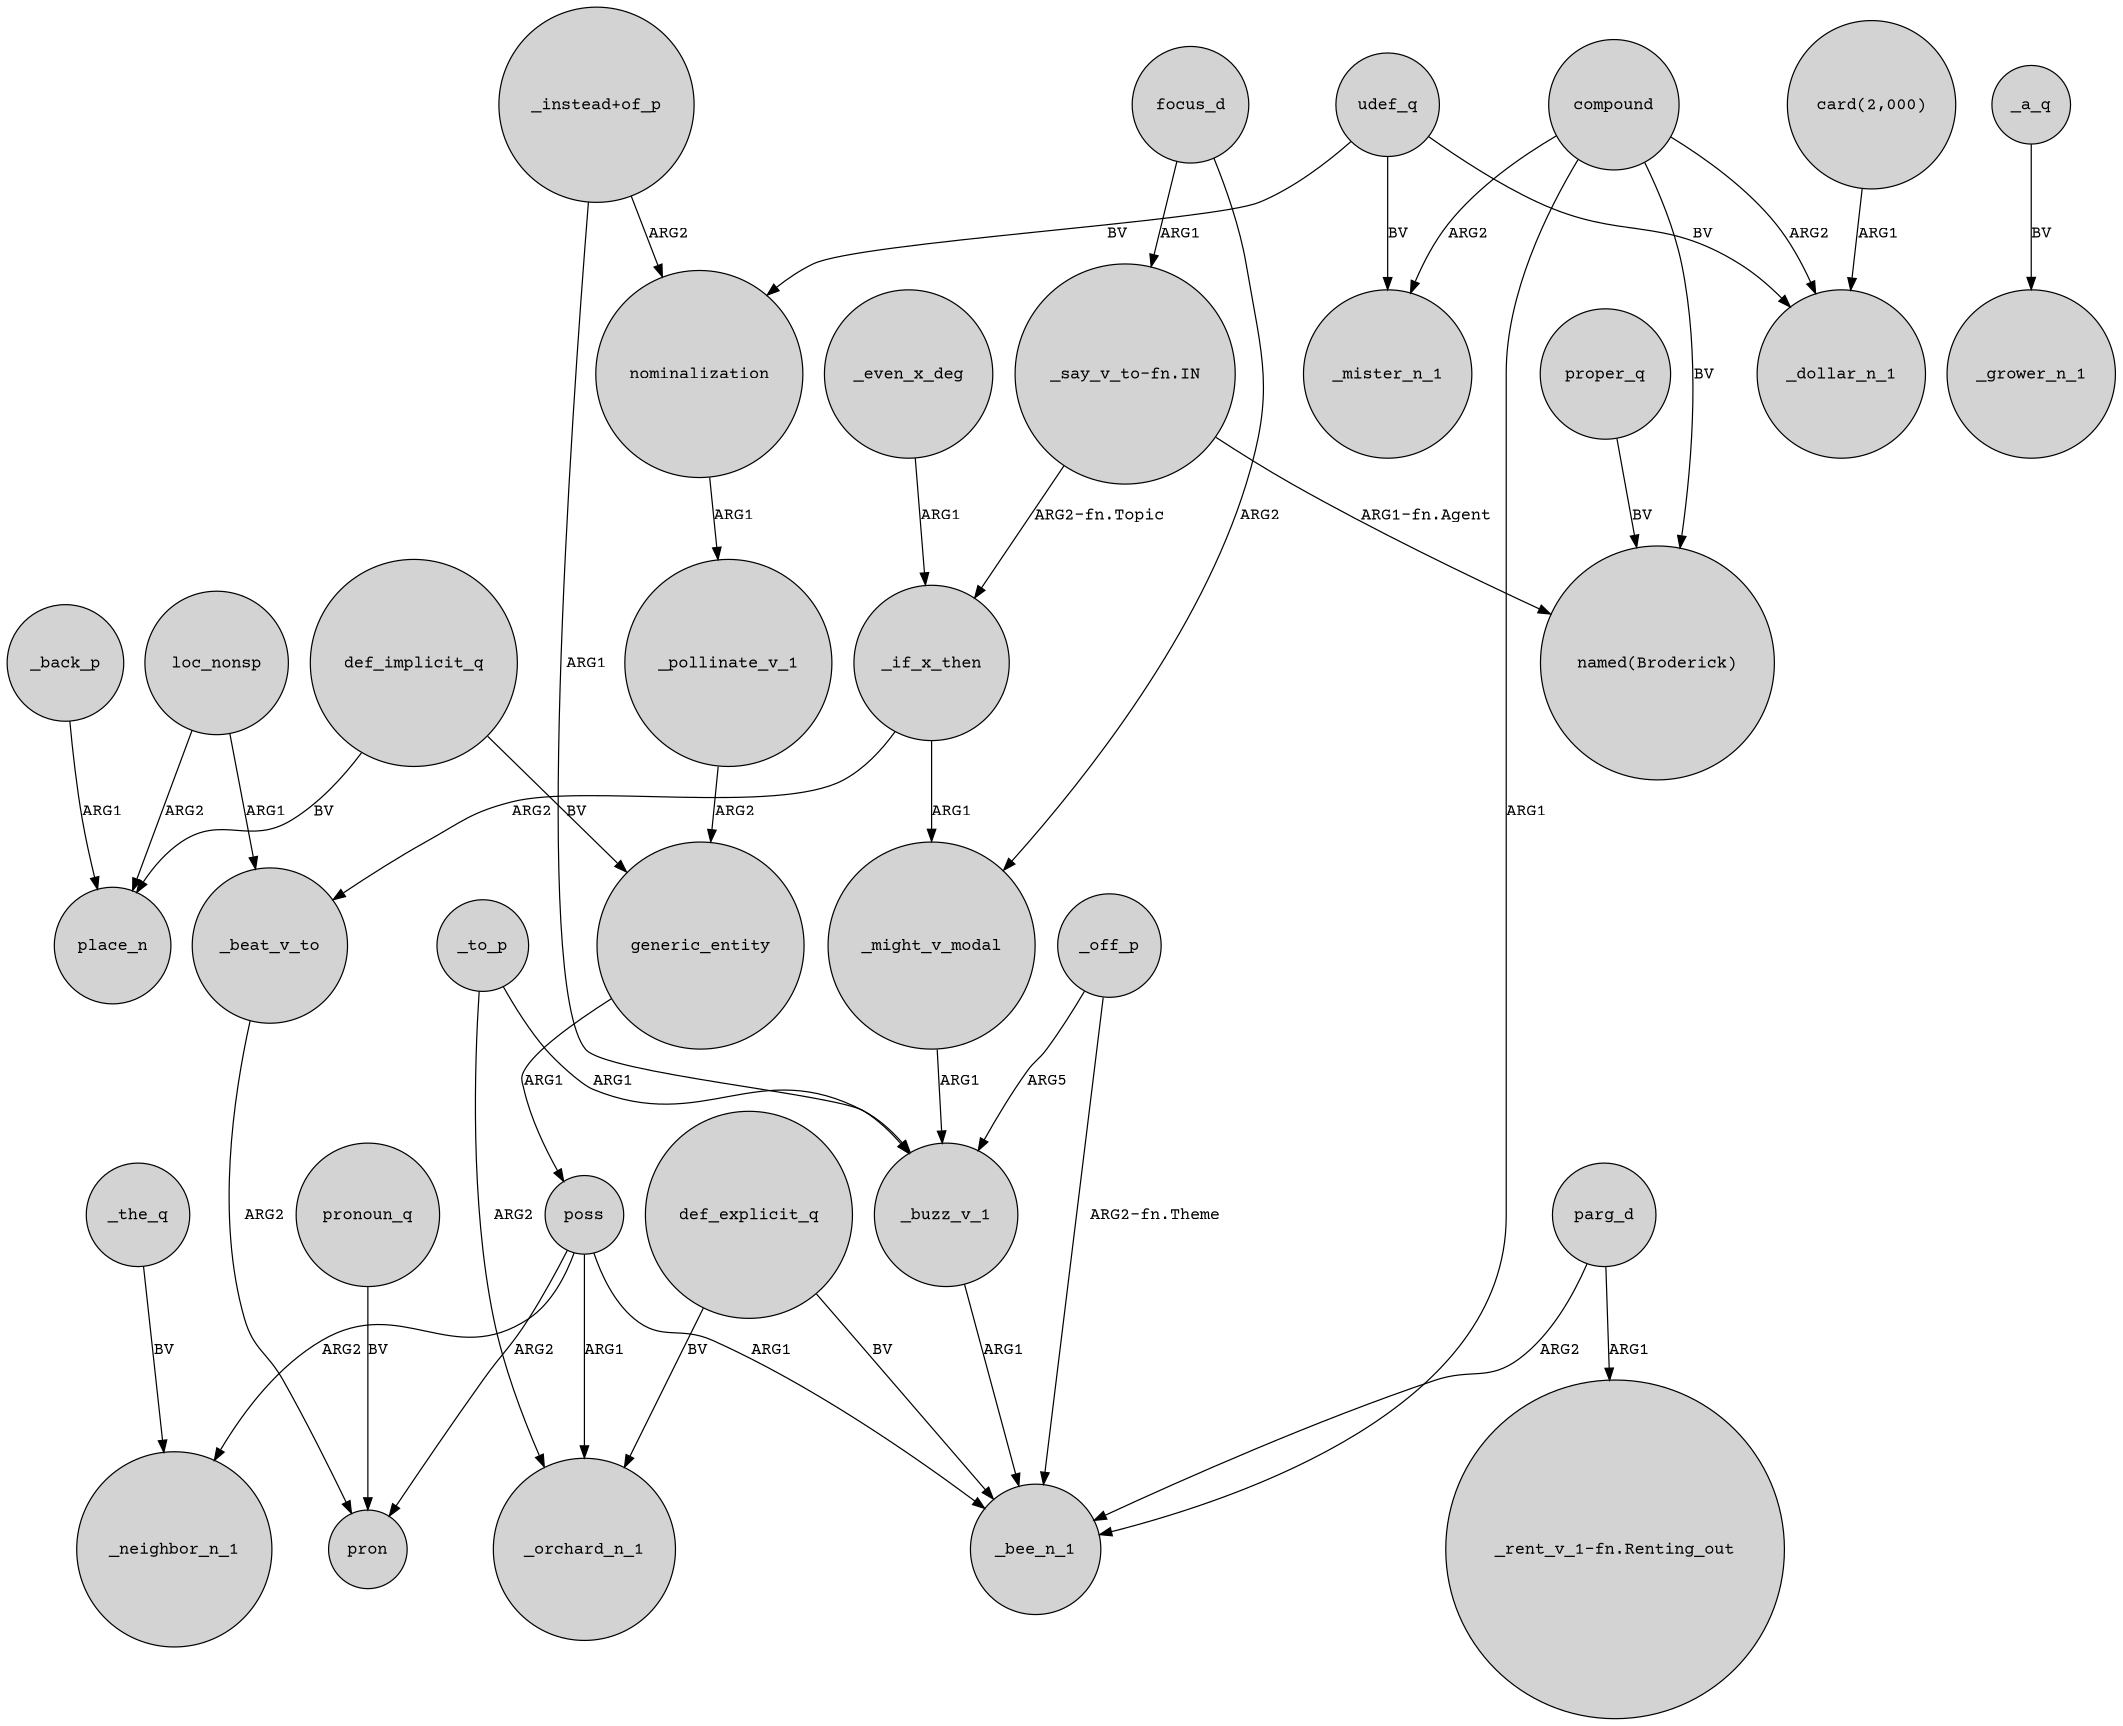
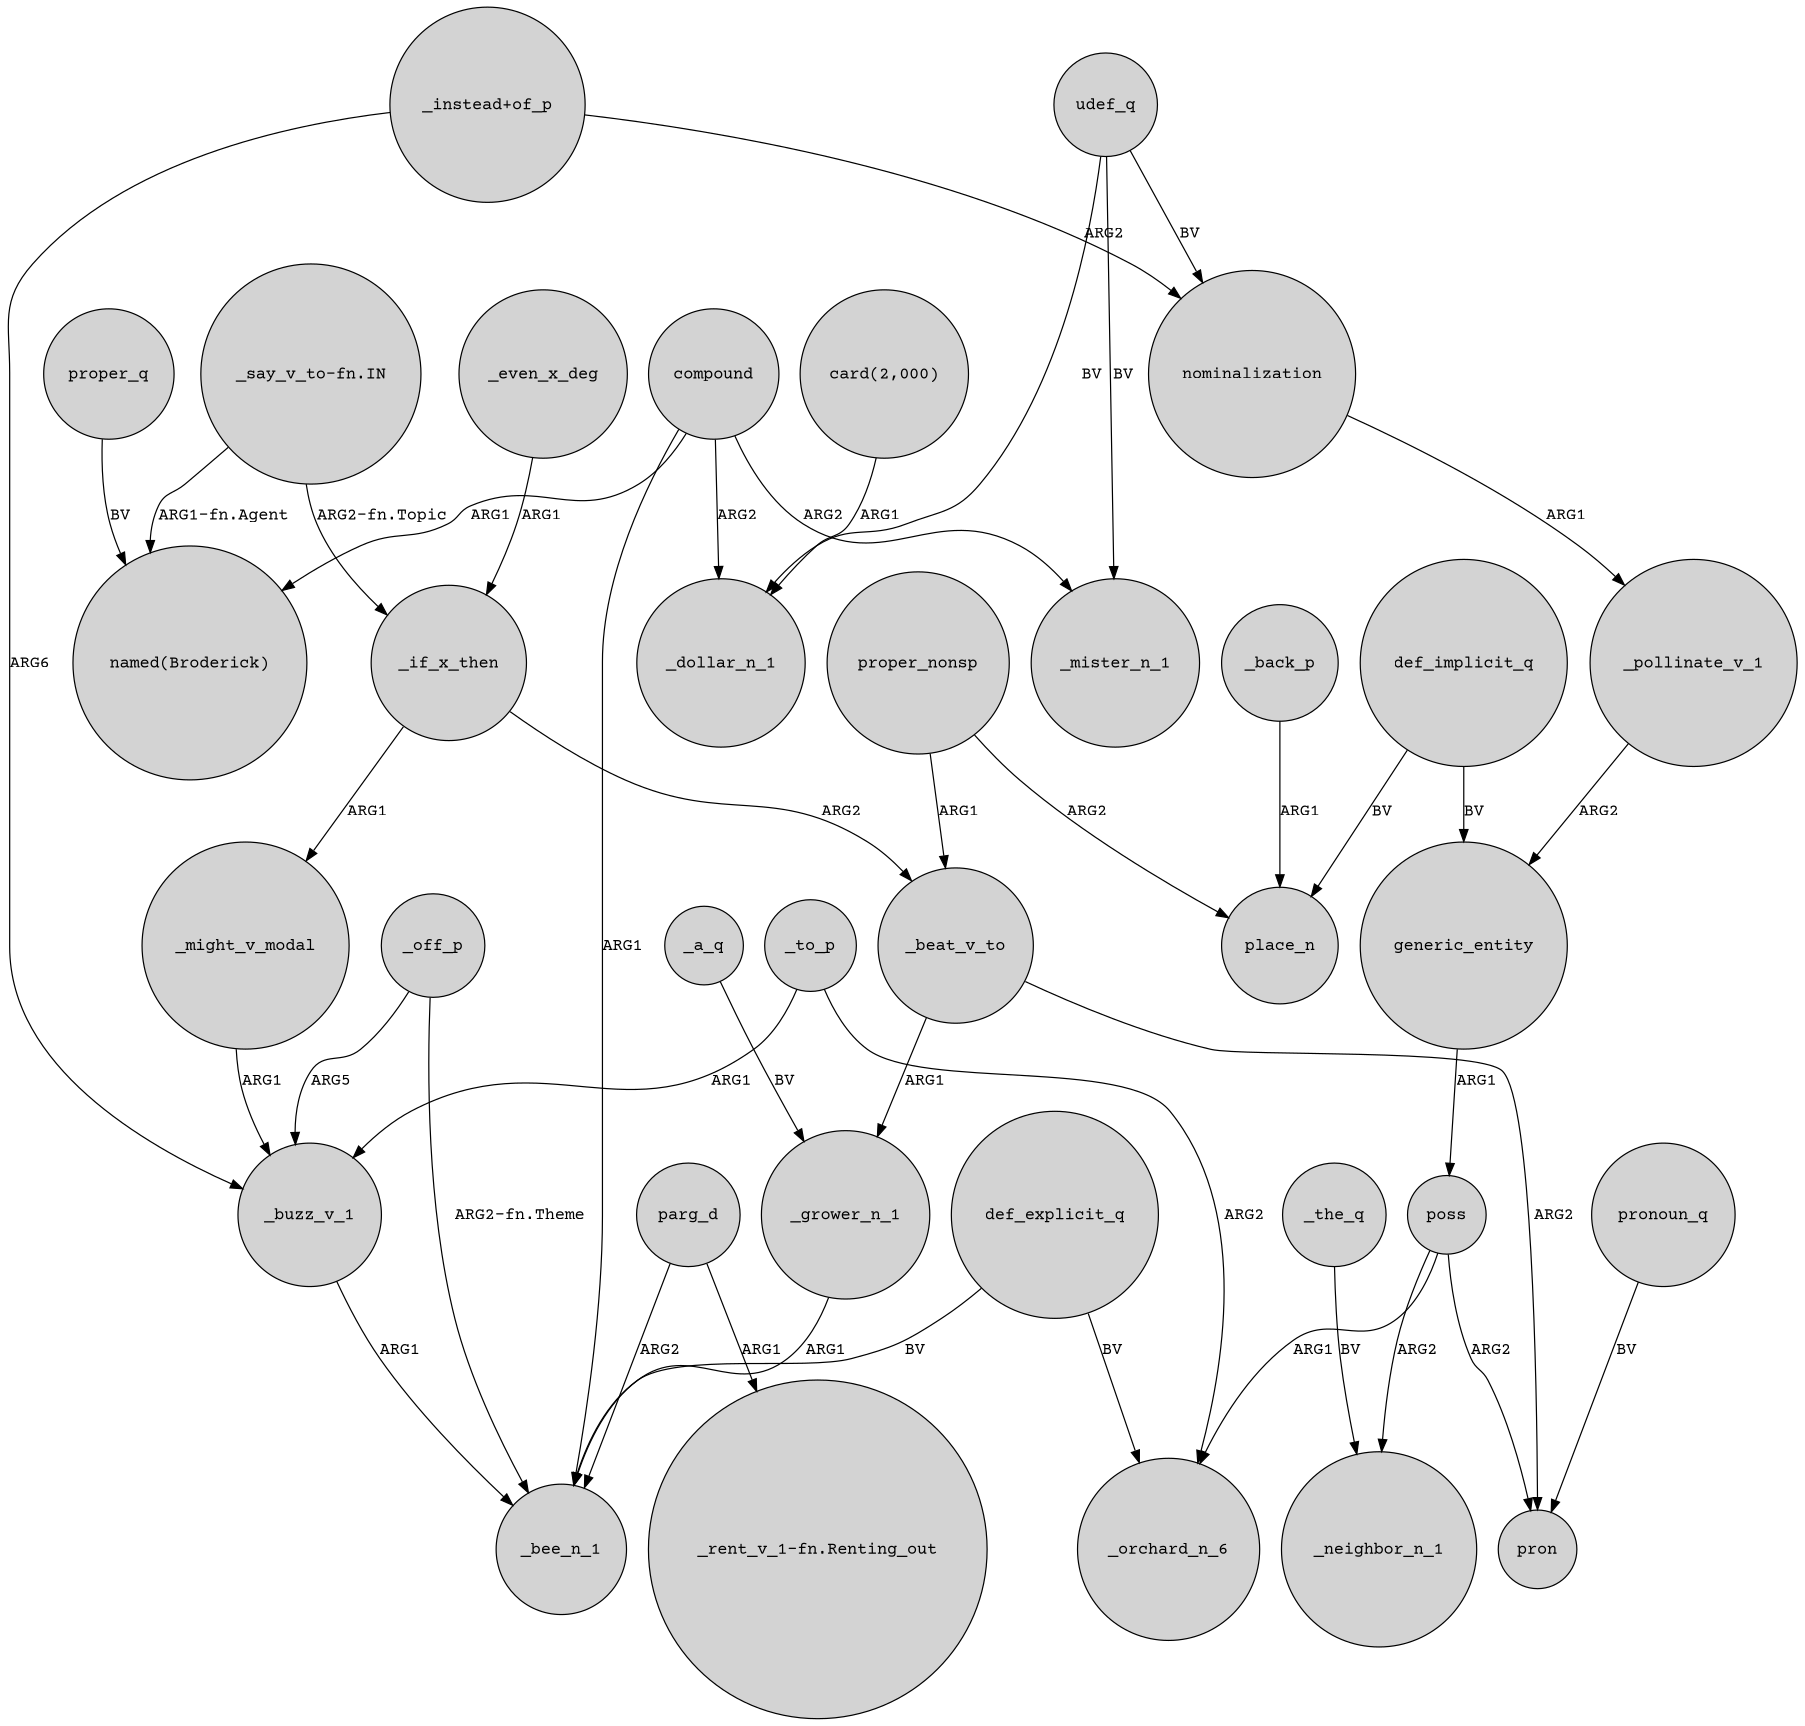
(1190, 105) -> none
(1704, 374) -> (491, 515)
(217, 663) -> (918, 663)
(587, 663) -> (30, 663)
none -> (904, 1071)
(779, 1373) -> (728, 1372)
(584, 1549) -> (1169, 1549)
